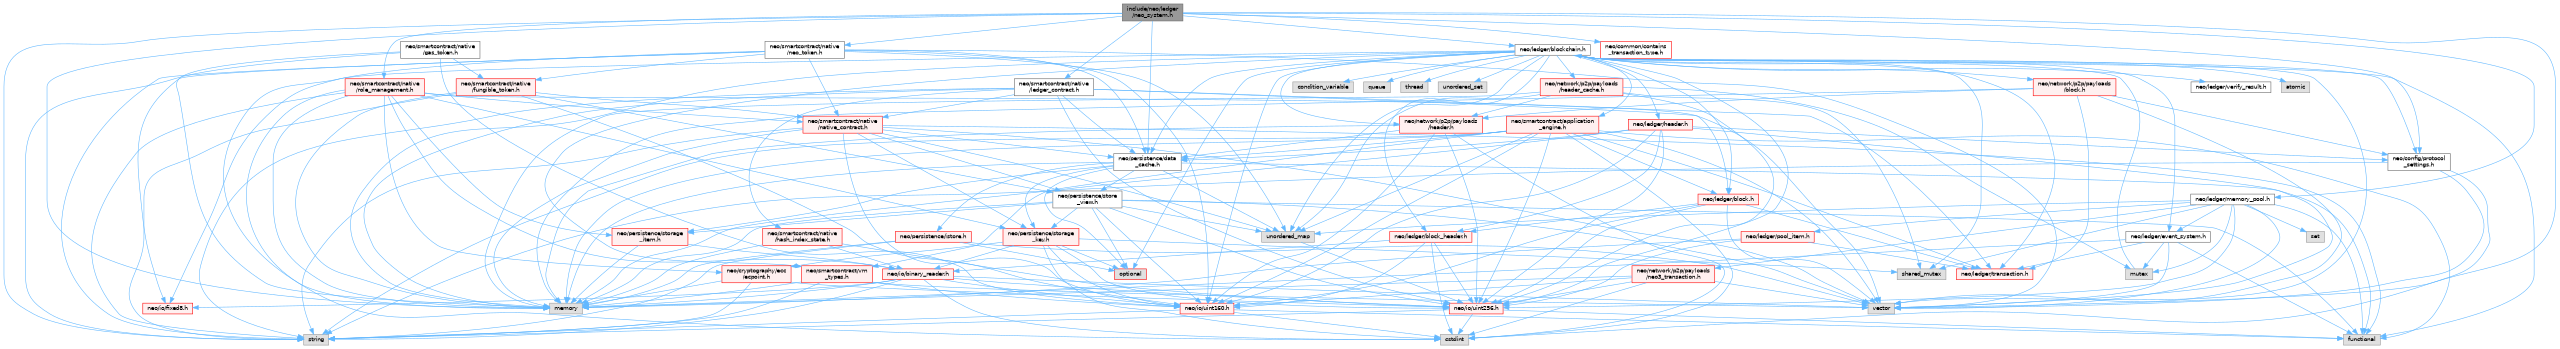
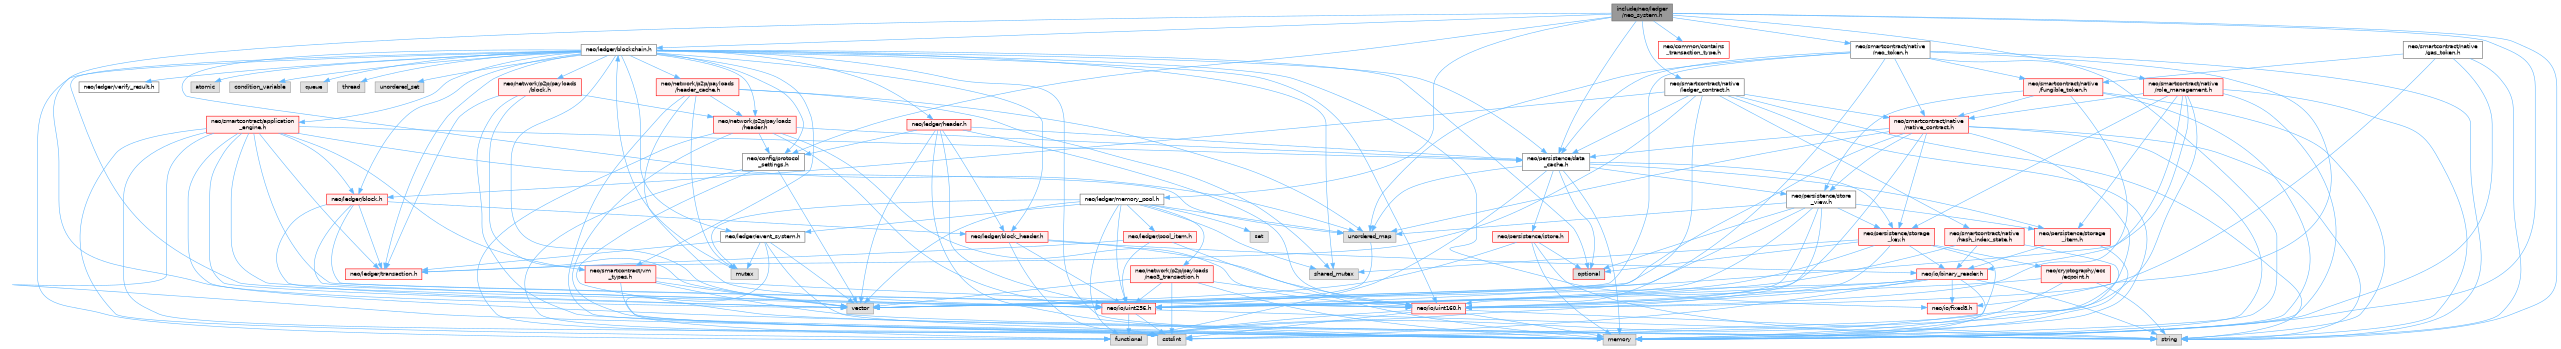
(2247, 125) -> (764, 143)
(751, 232) -> (1532, 325)
(472, 254) -> none
